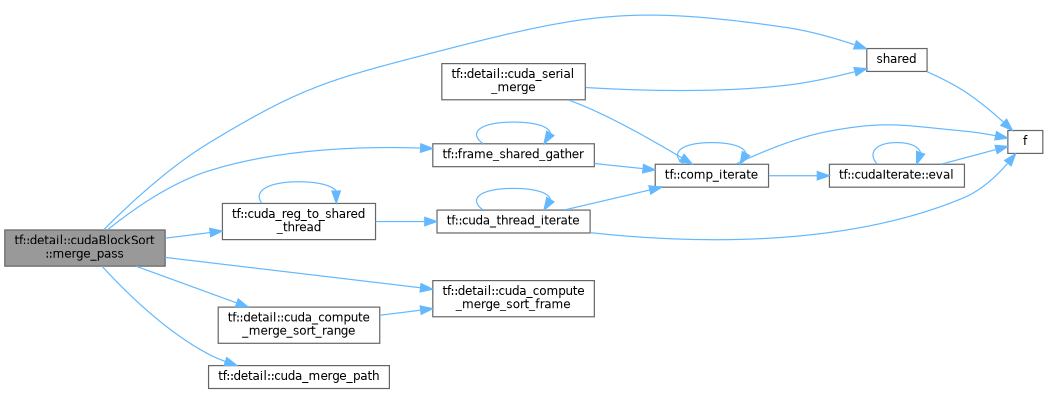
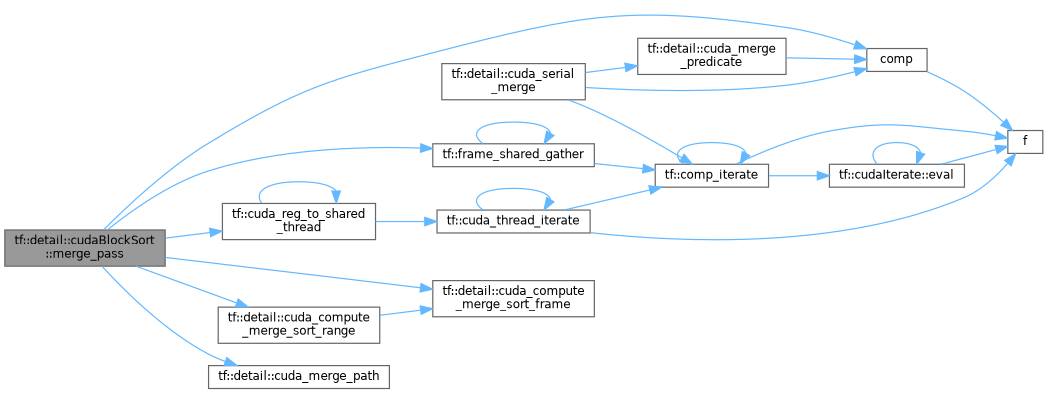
none -> (712, 56)
(897, 60) -> (897, 60)
